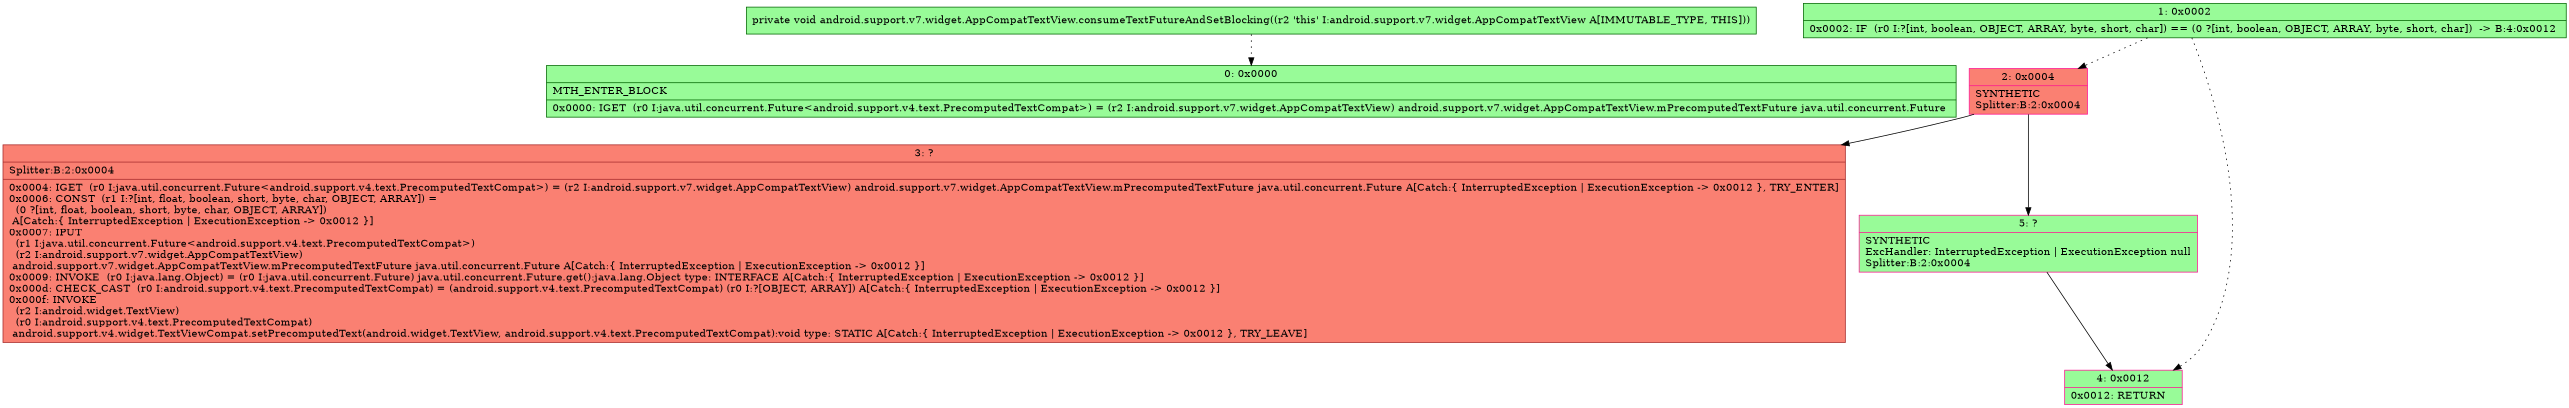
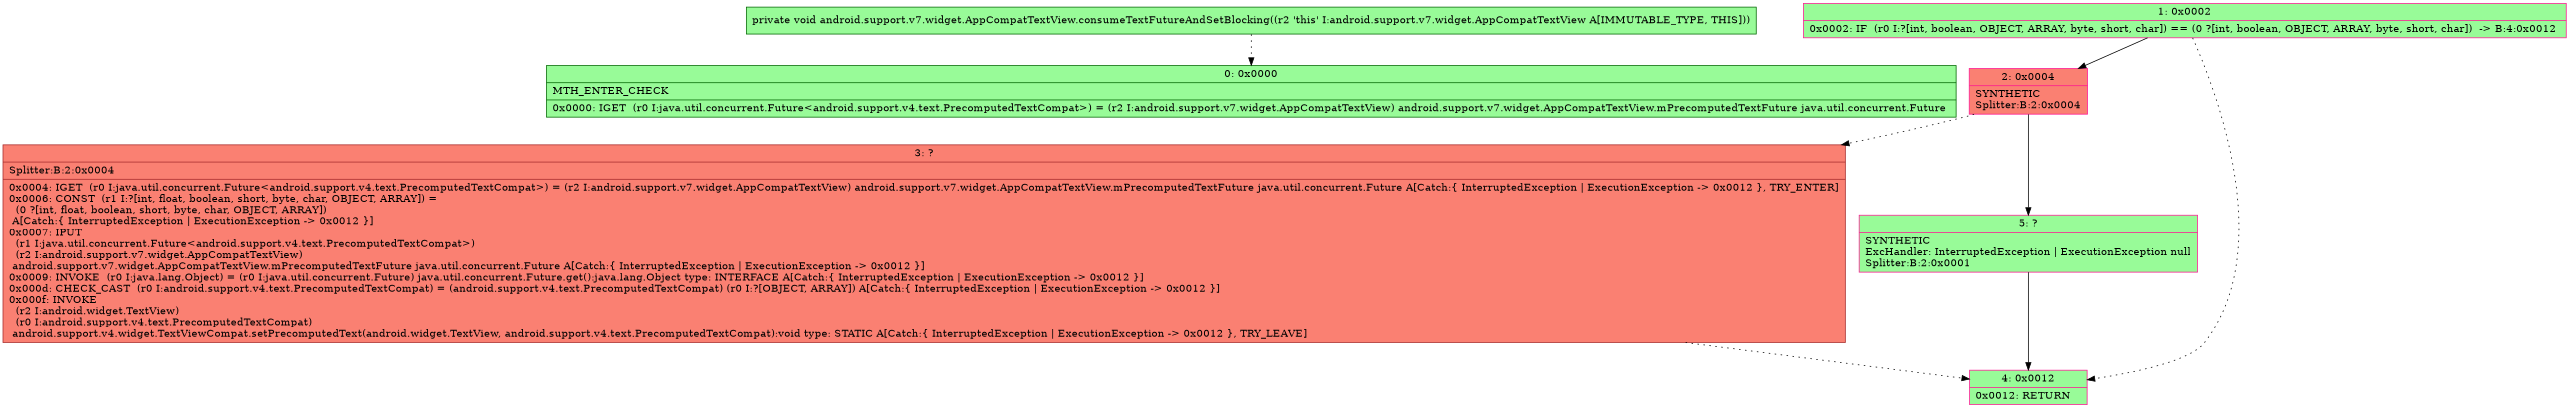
(2185, 21) -> (2185, 21)
(2116, 52) -> (2116, 52)
(610, 91) -> (611, 91)
(1912, 130) -> (1912, 130)
(1918, 263) -> (1918, 263)
none -> (1824, 360)
